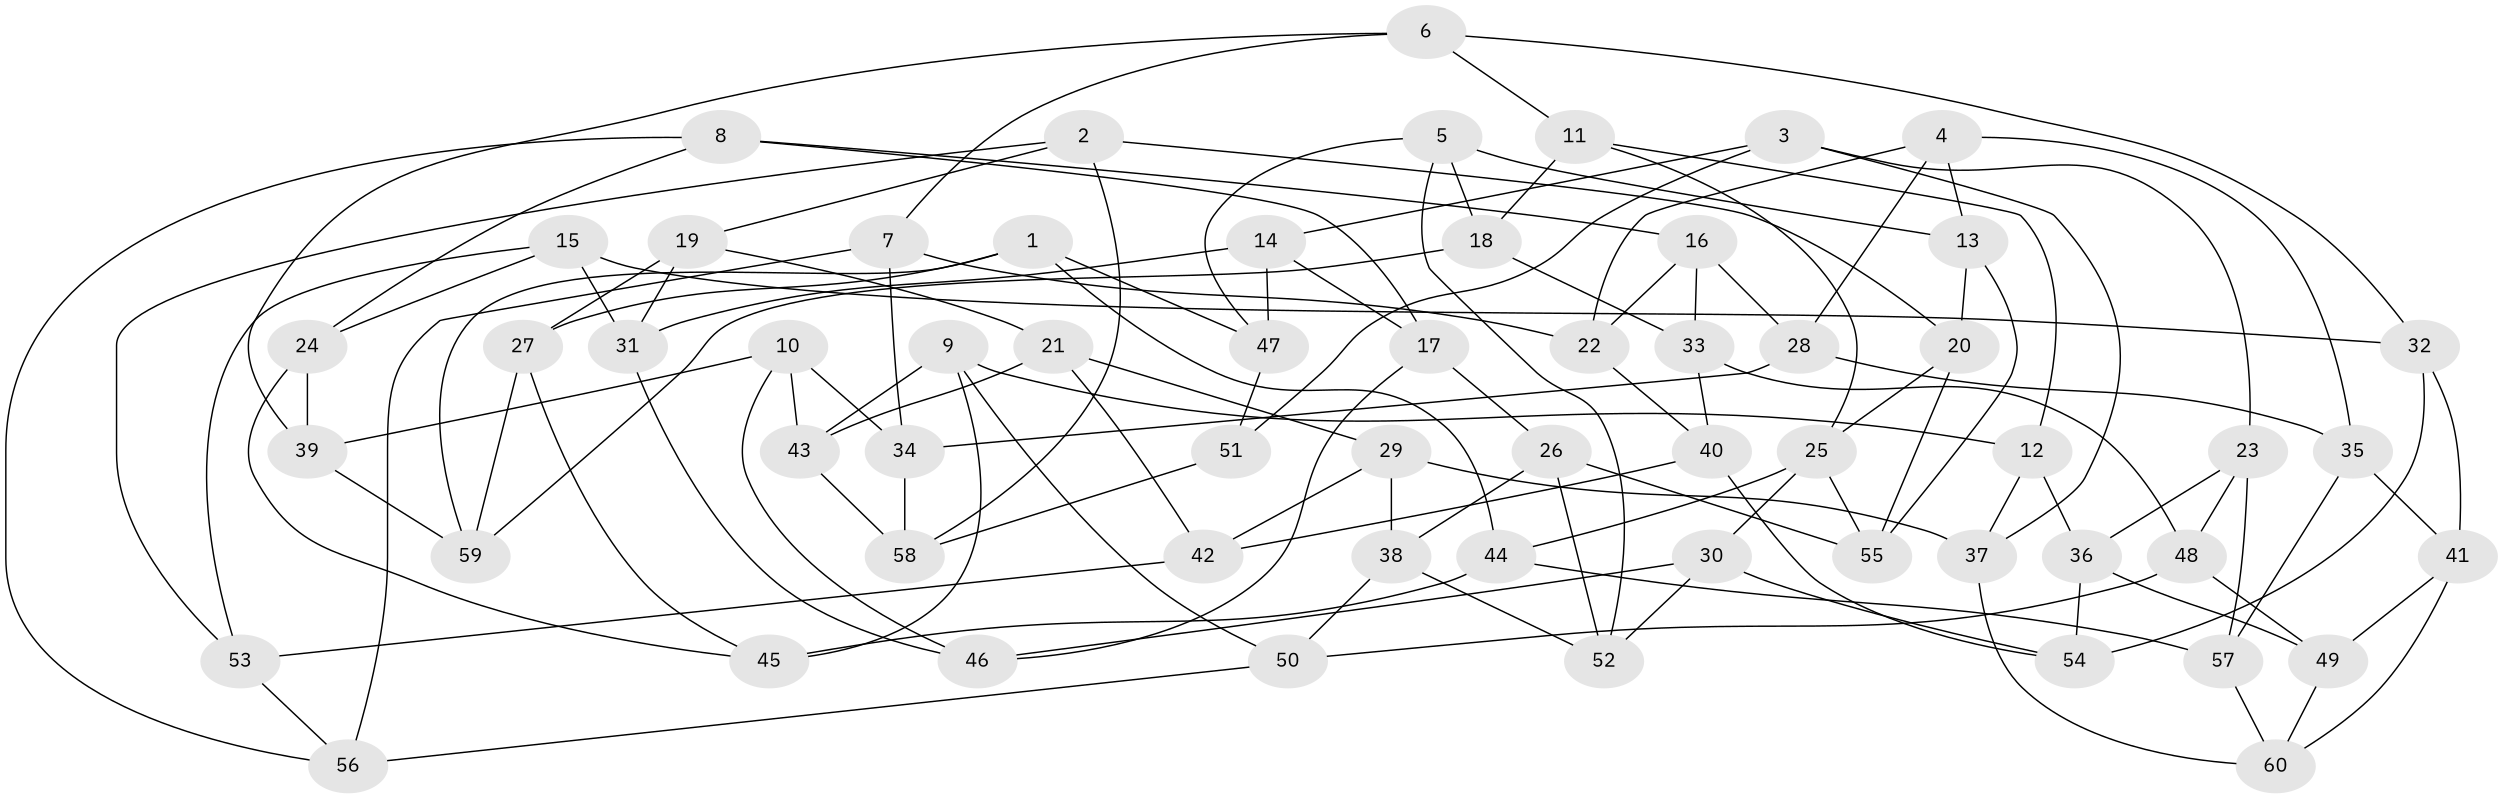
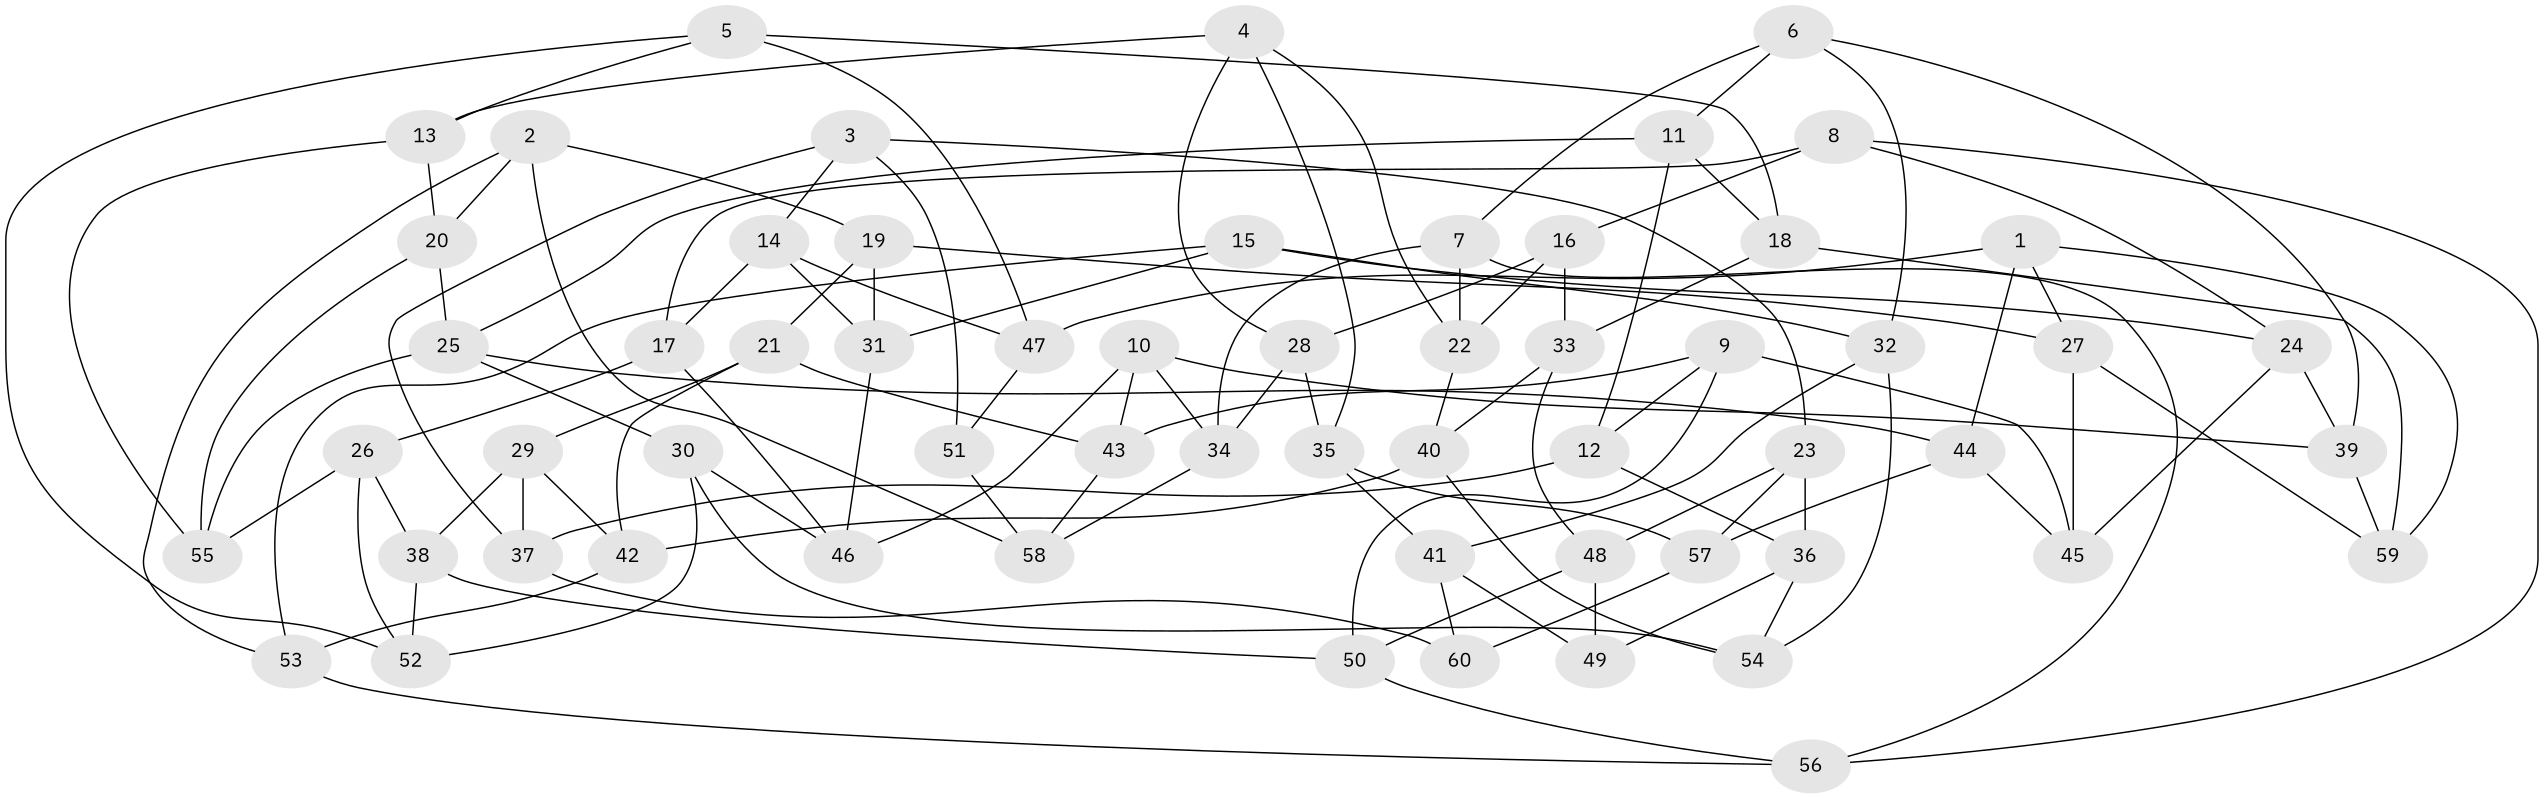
(2302, 714) -> none
